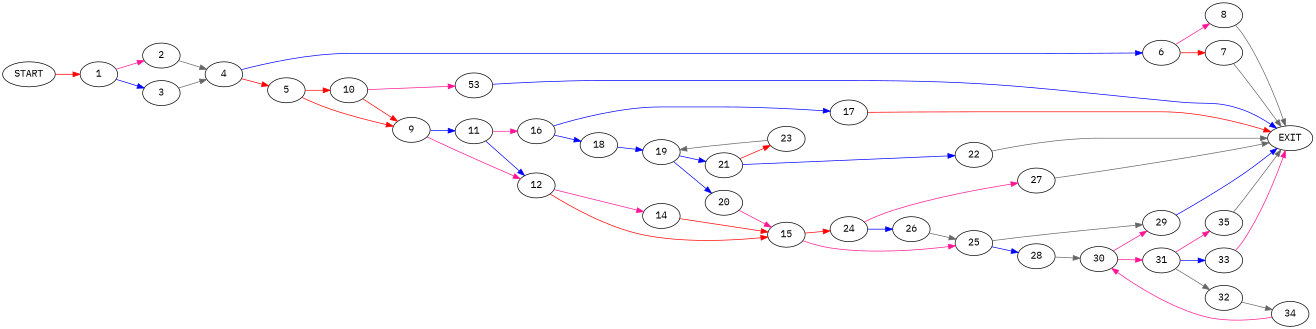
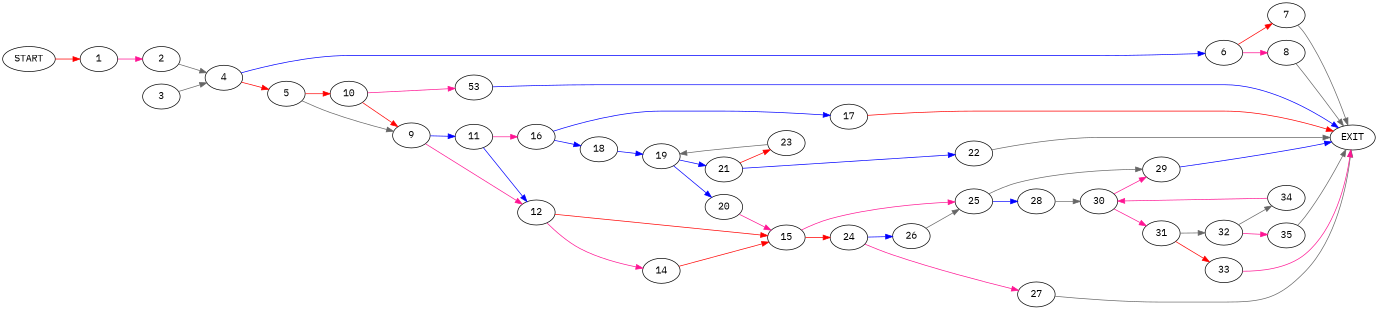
(127, 83) -> none
(343, 113) -> (344, 117)
(1190, 244) -> (1252, 234)
(1189, 260) -> (1190, 250)
